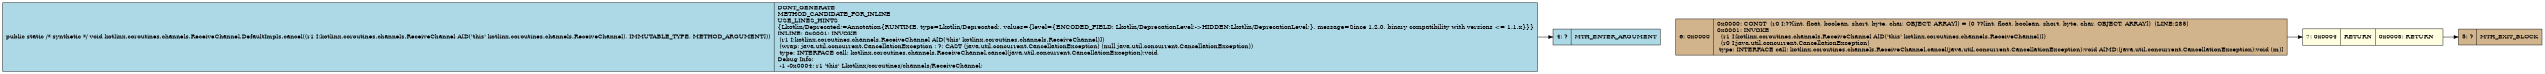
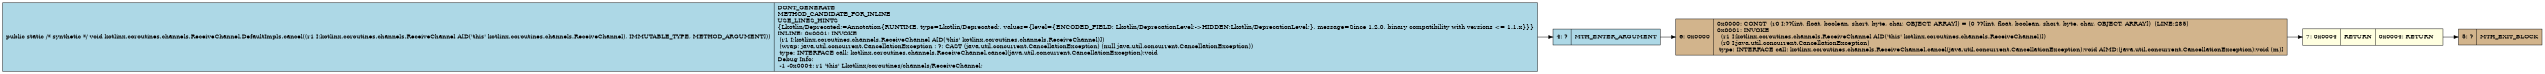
none -> (1666, 37)
(2409, 37) -> (2409, 37)
